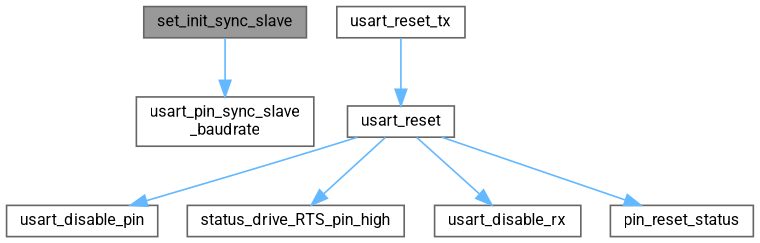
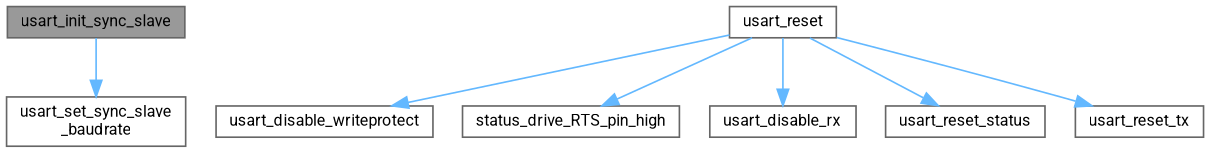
(225, 22) -> (96, 22)
(401, 63) -> (956, 69)
(225, 122) -> (96, 122)
(82, 221) -> (325, 122)
(682, 221) -> (965, 122)
